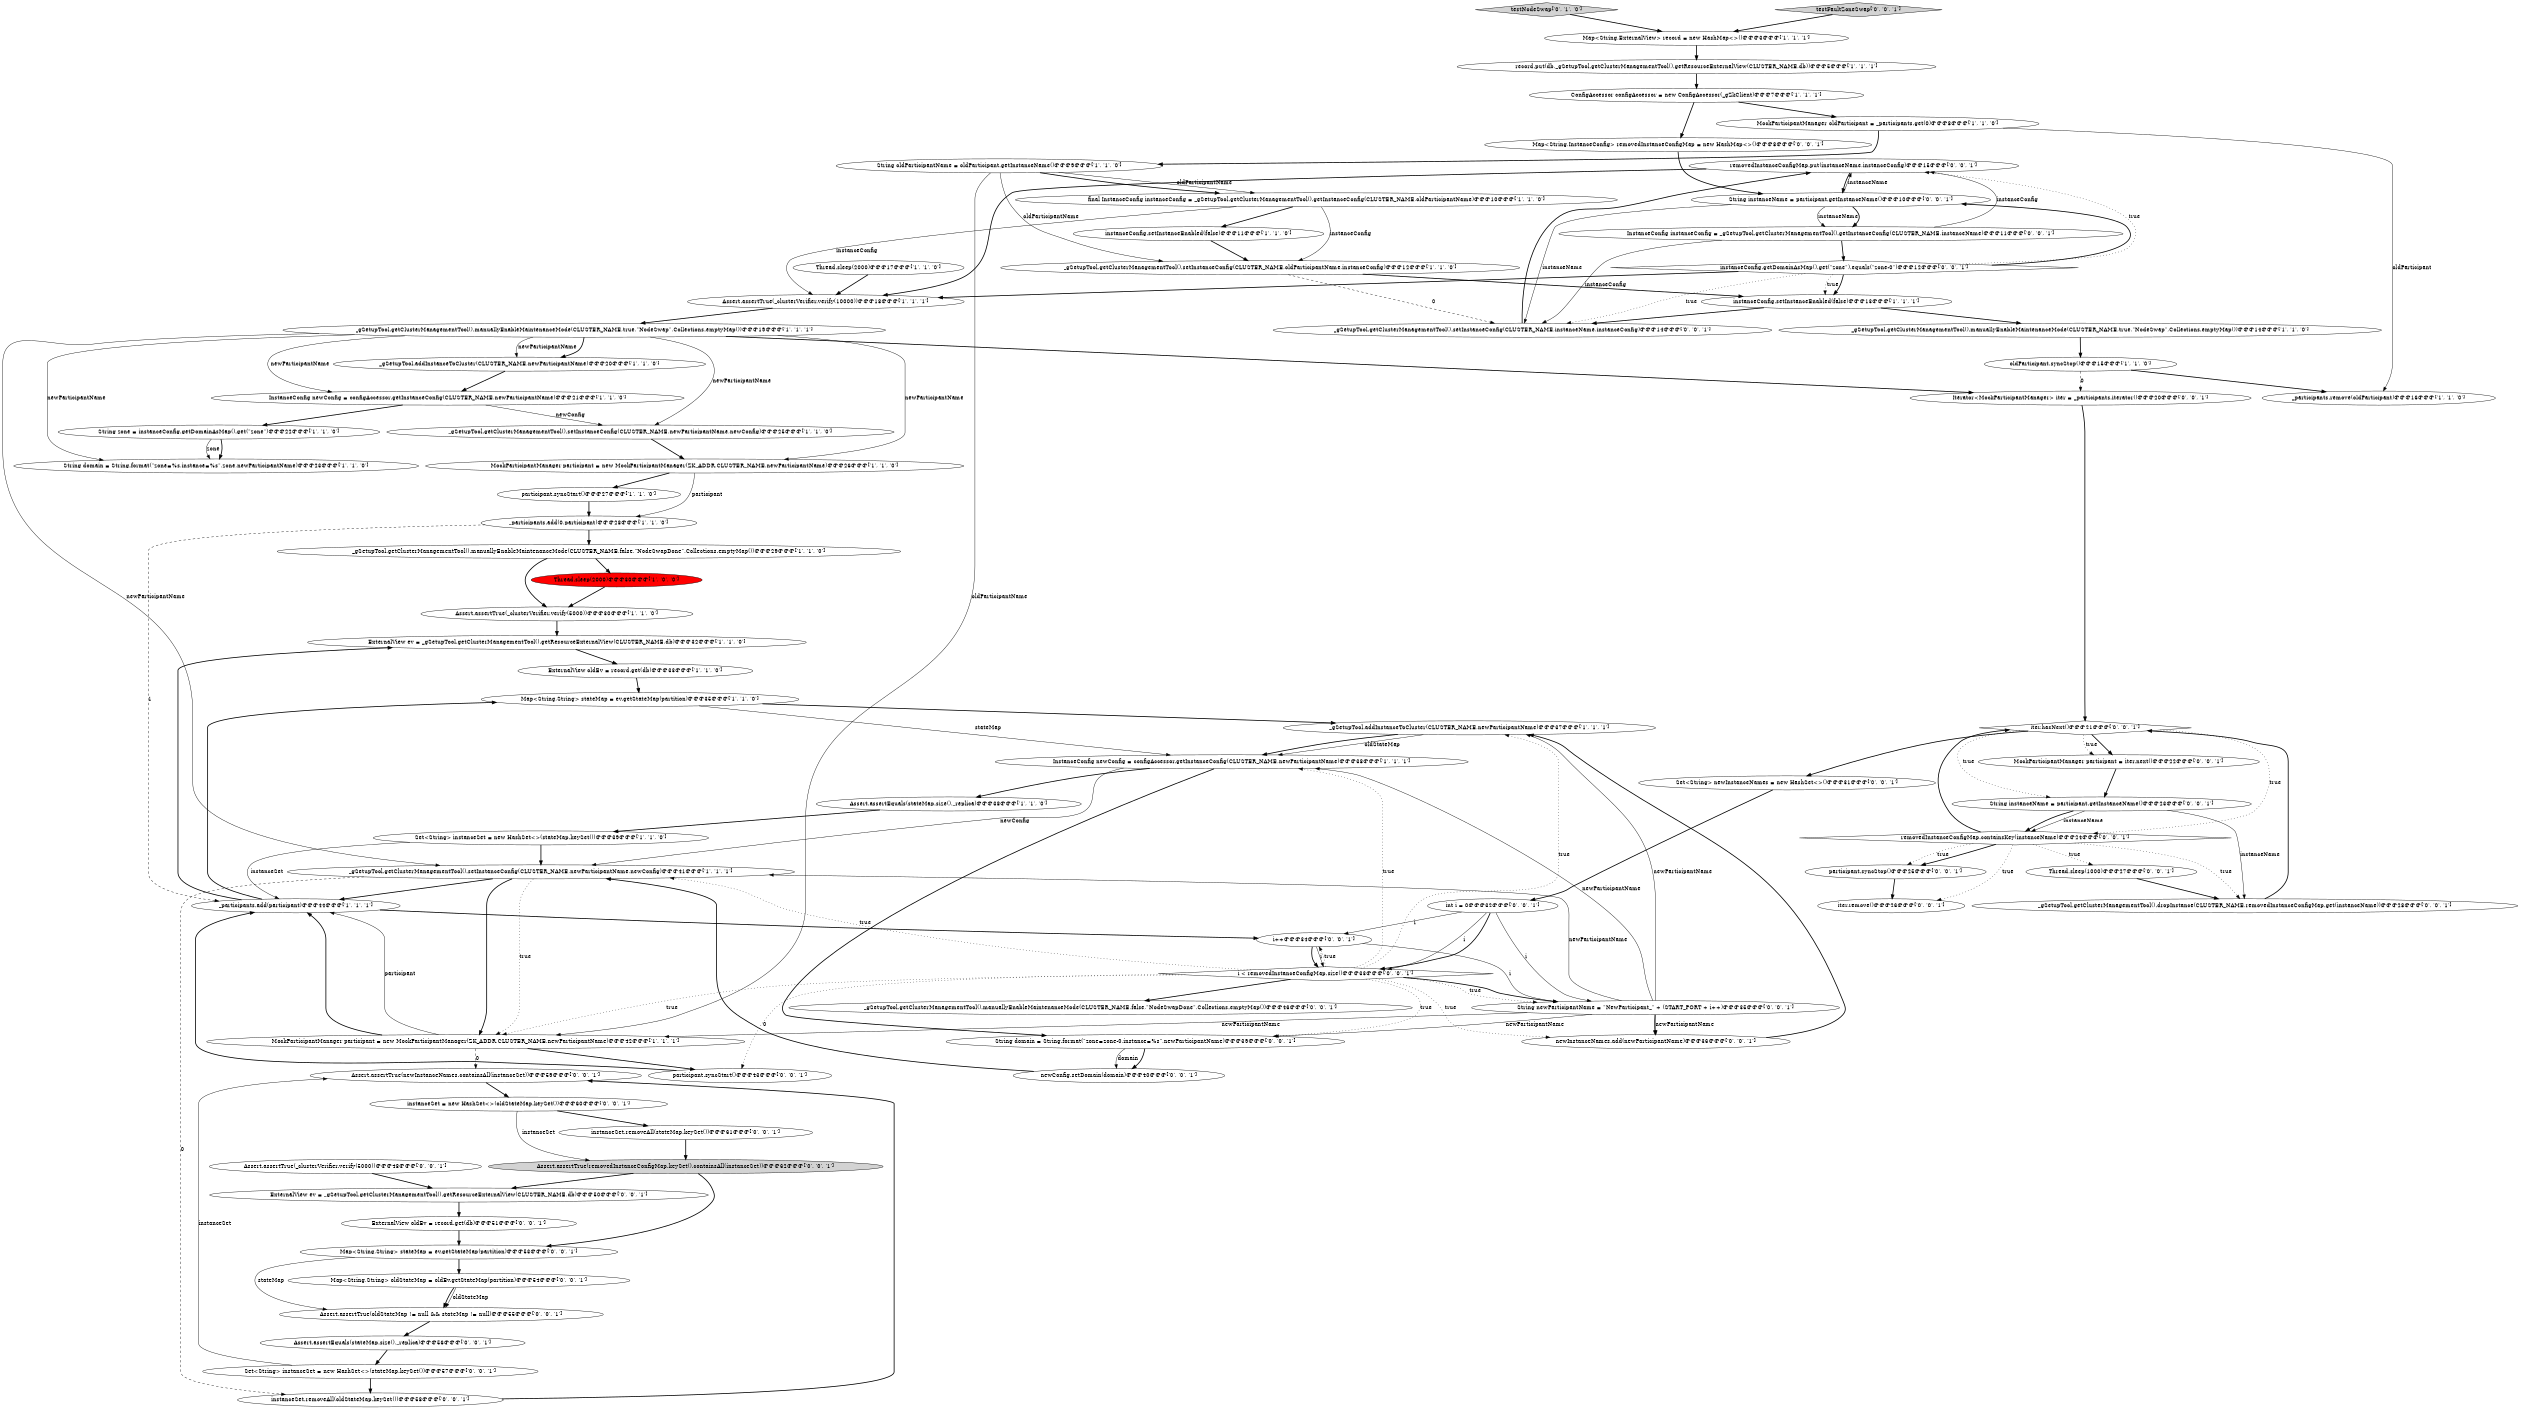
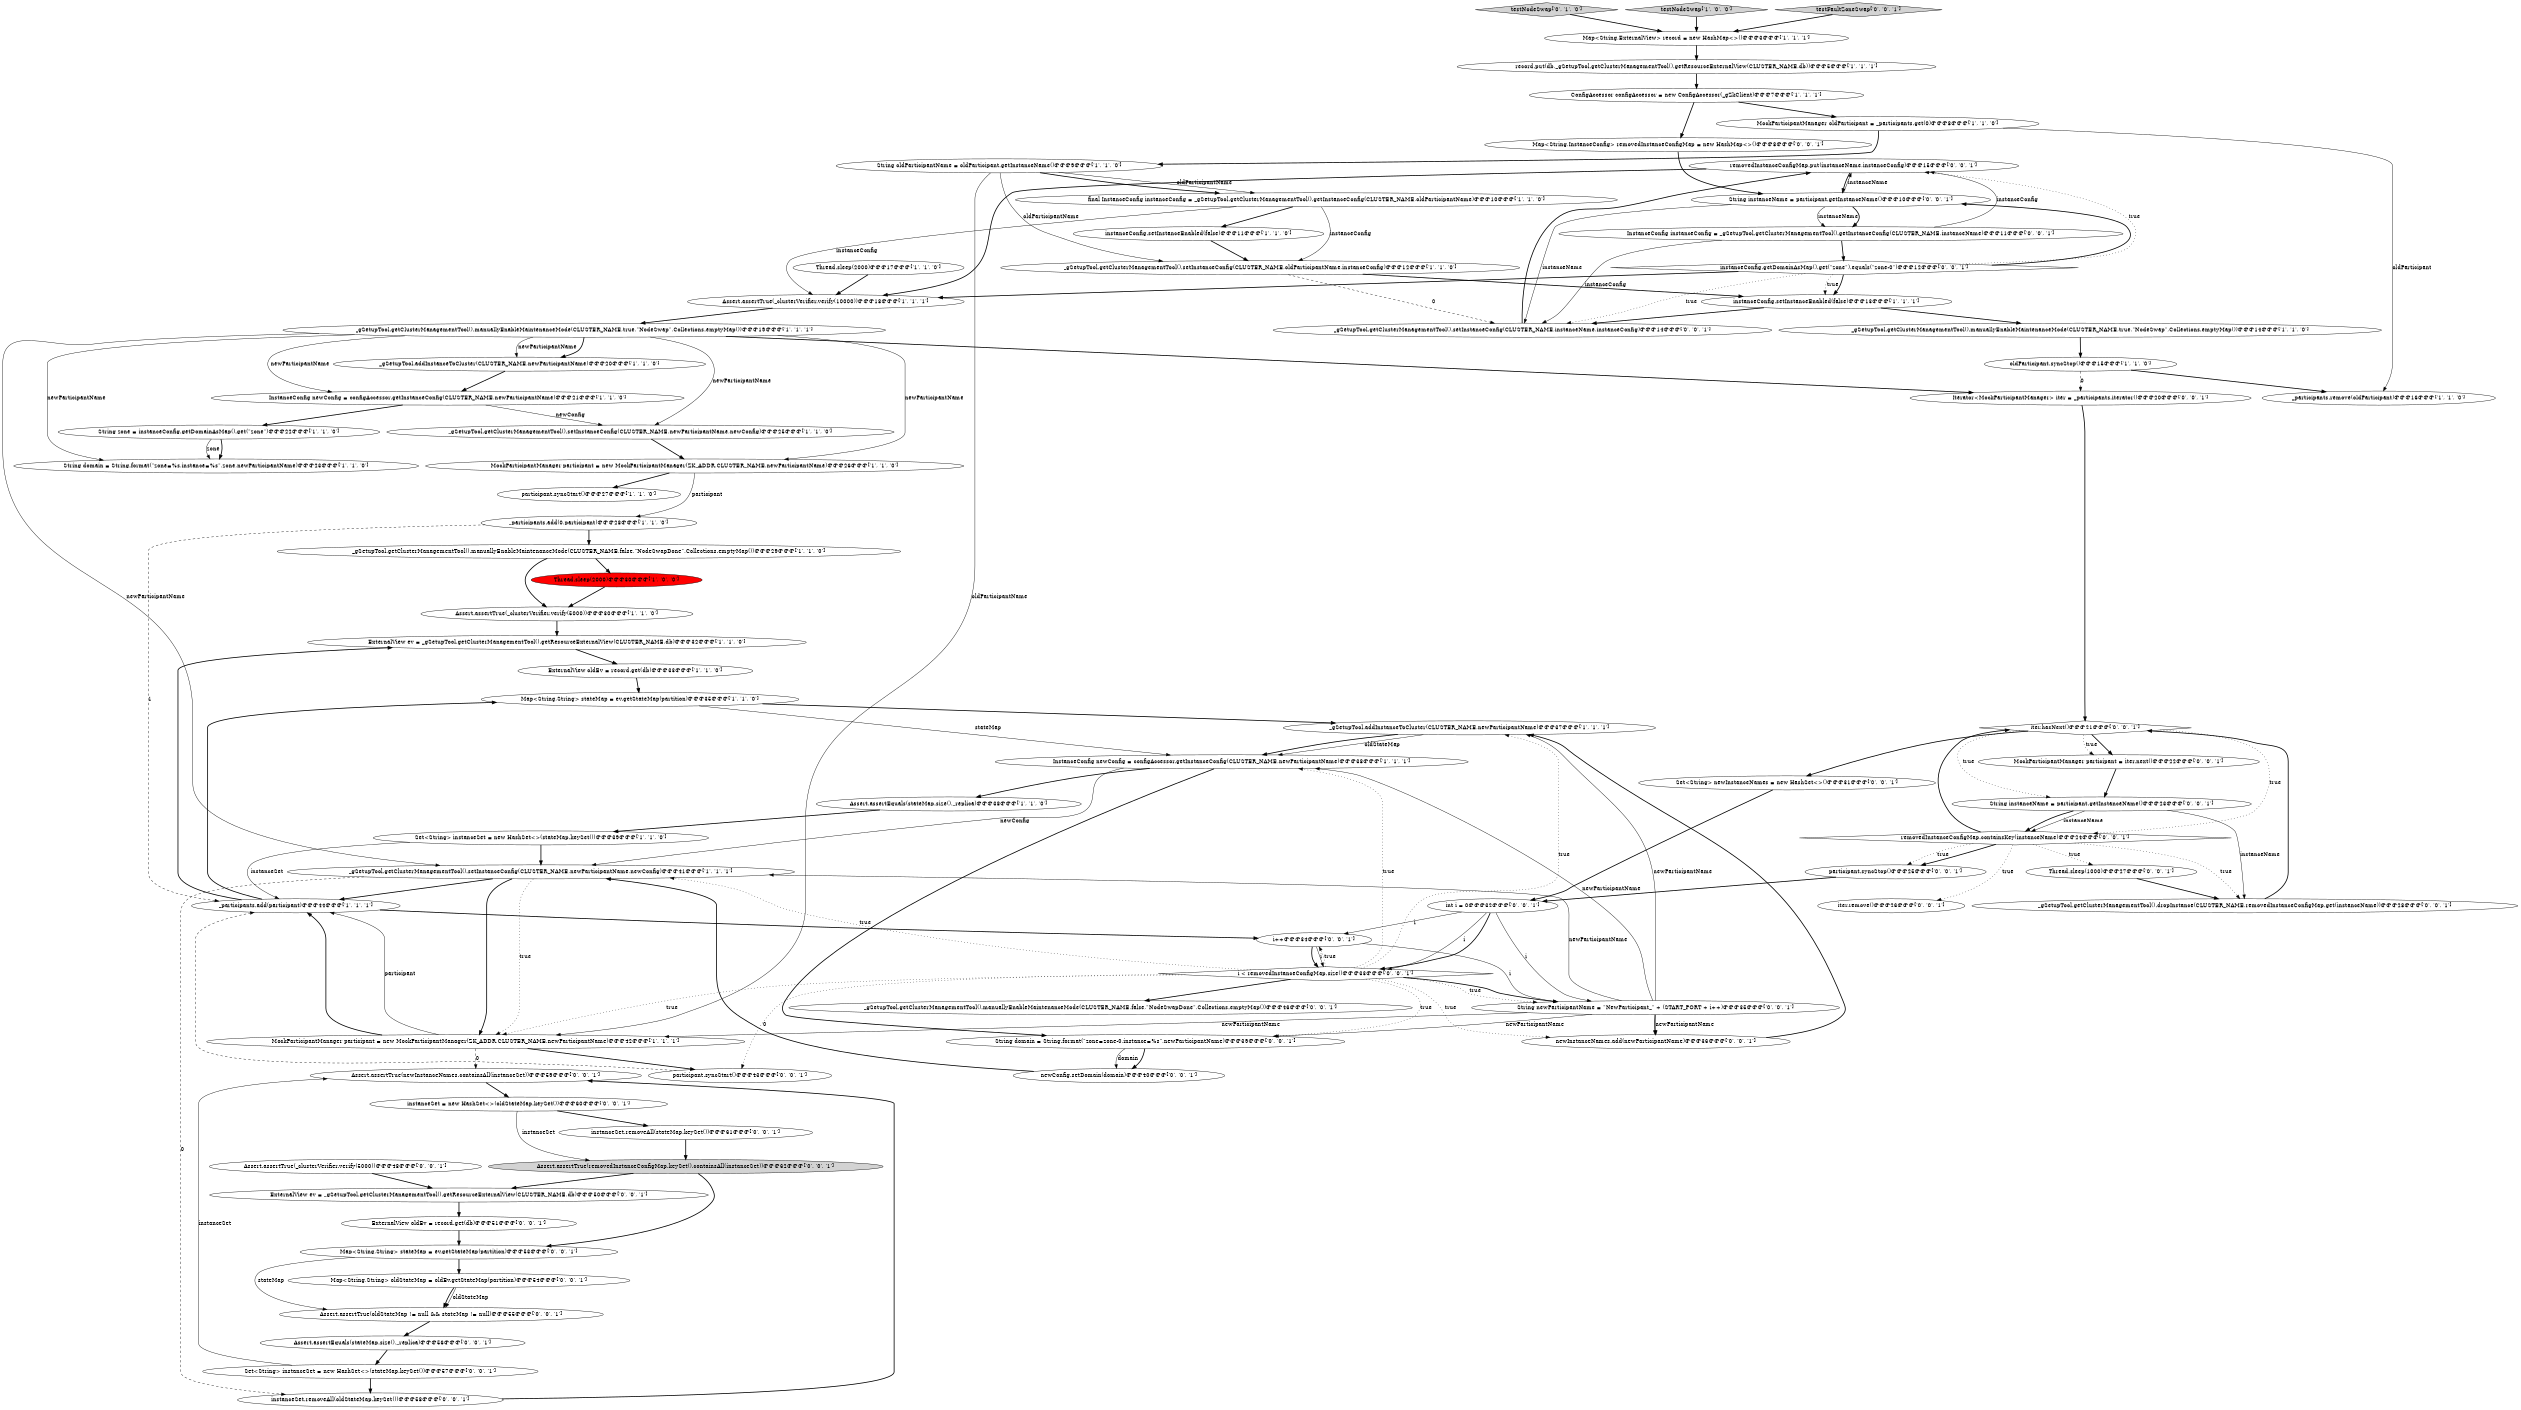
none -> (1697, 10)
(589, 507) -> none
(1894, 887) -> (1691, 889)
(351, 1063) -> (351, 1063)
